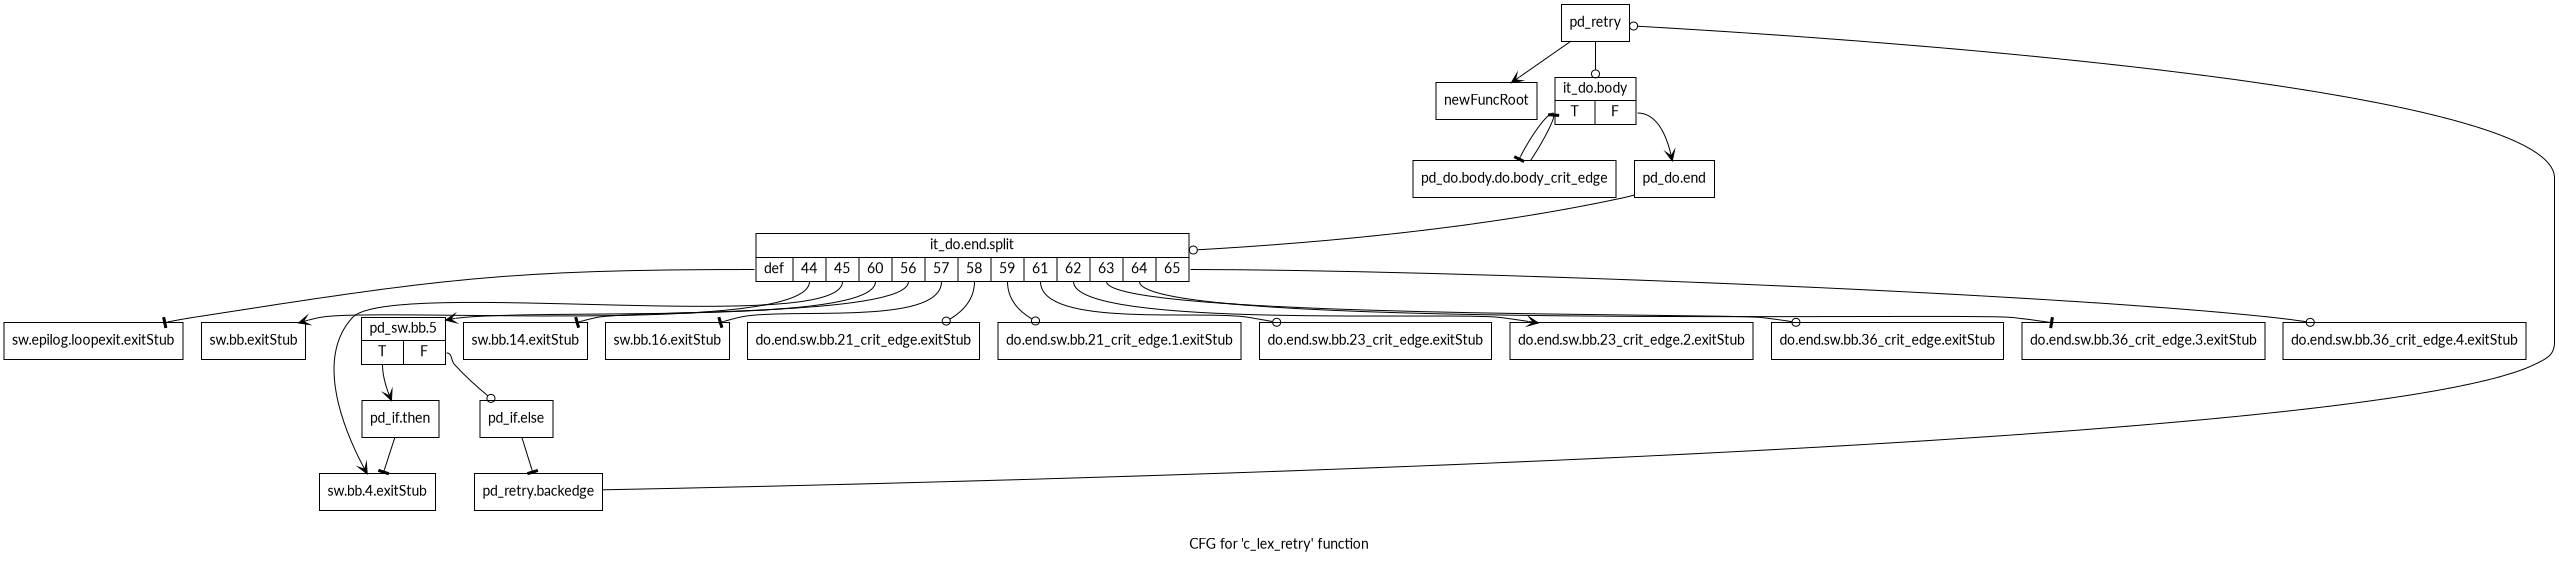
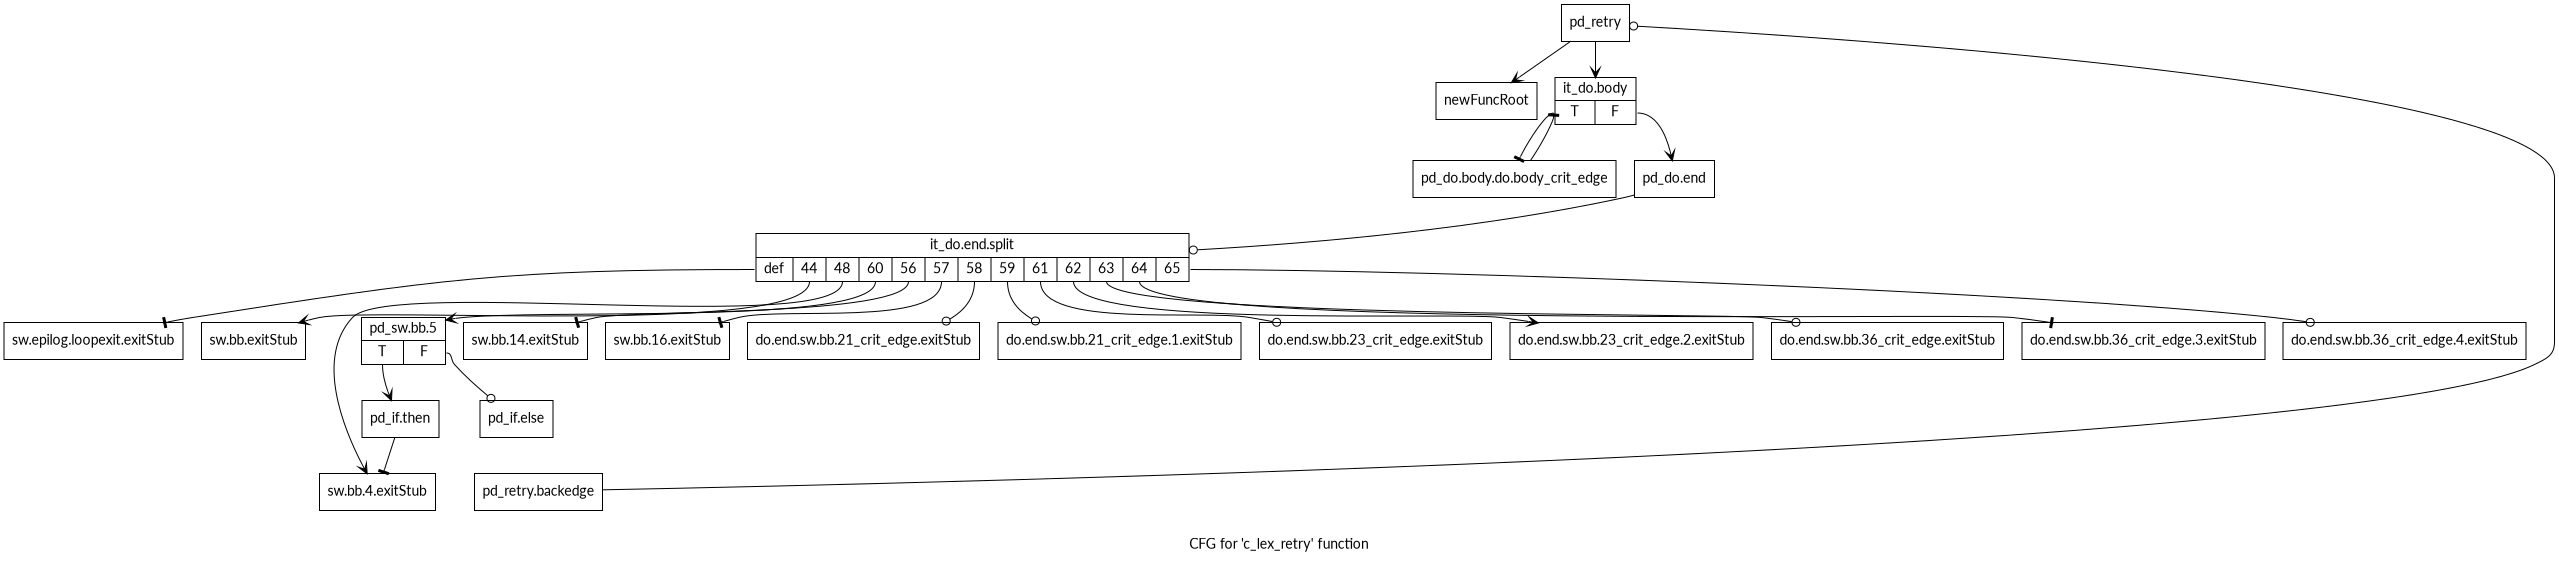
(1596, 55) -> (1596, 55)
(842, 269) -> (842, 269)
(527, 453) -> none
